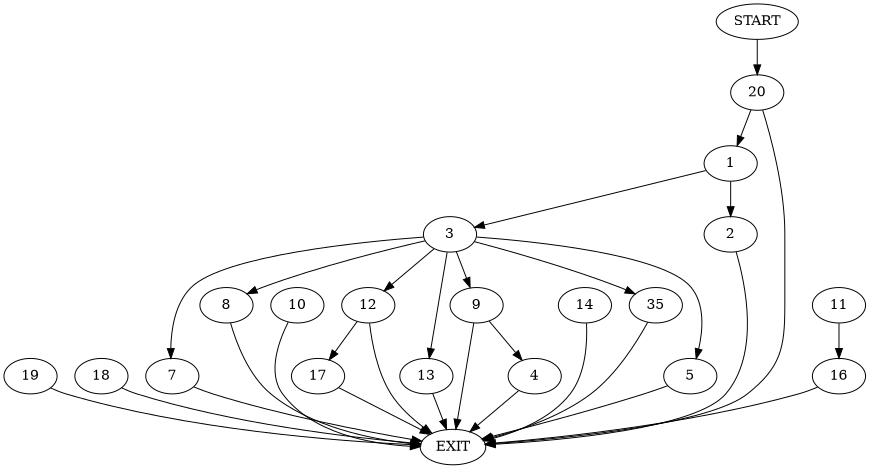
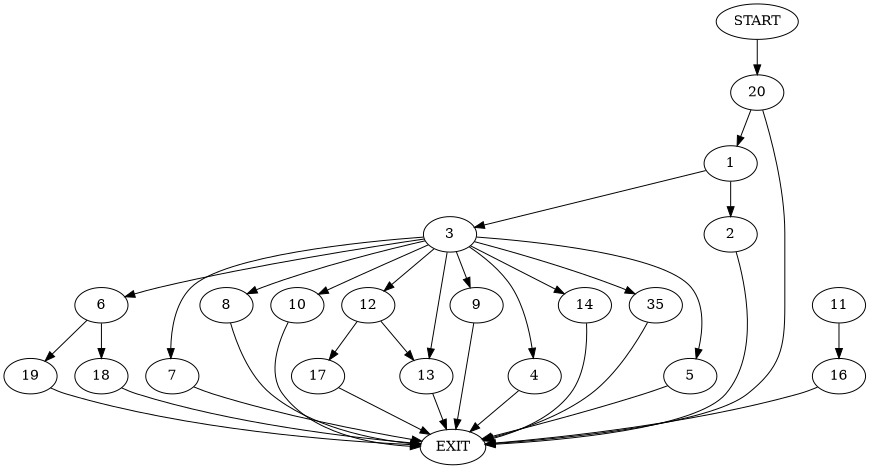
none -> (378, 267)
none -> (513, 267)
none -> (101, 305)
(502, 337) -> (513, 290)
(385, 382) -> (394, 337)
